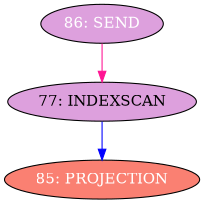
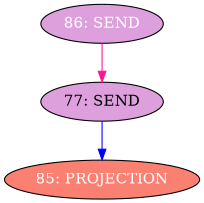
(102, 102) -> (102, 102)
